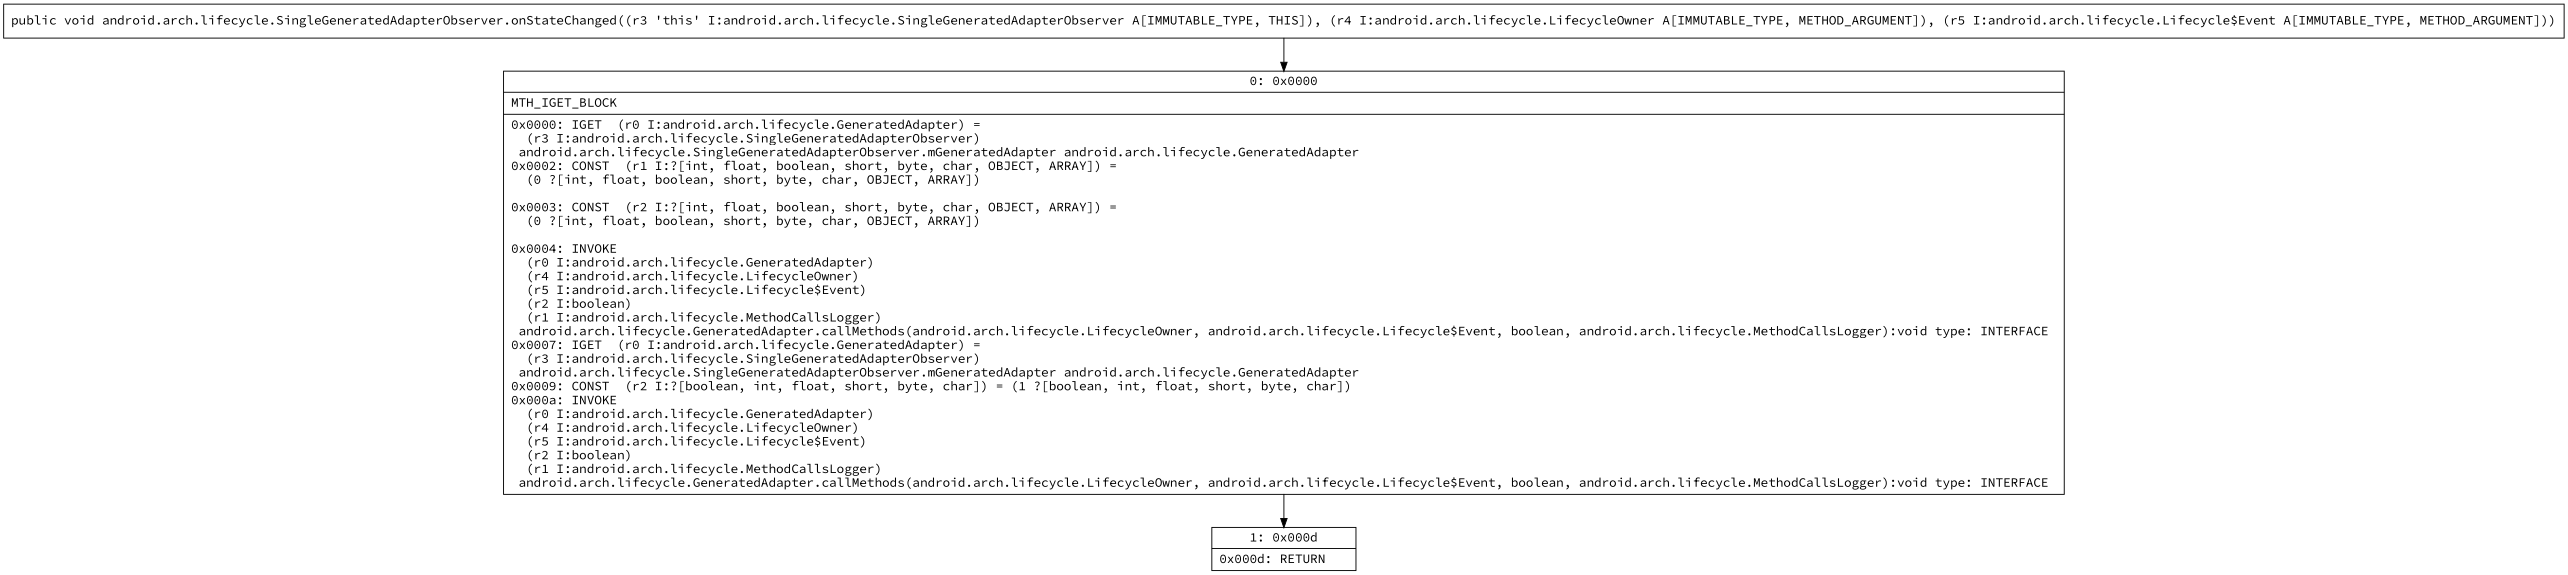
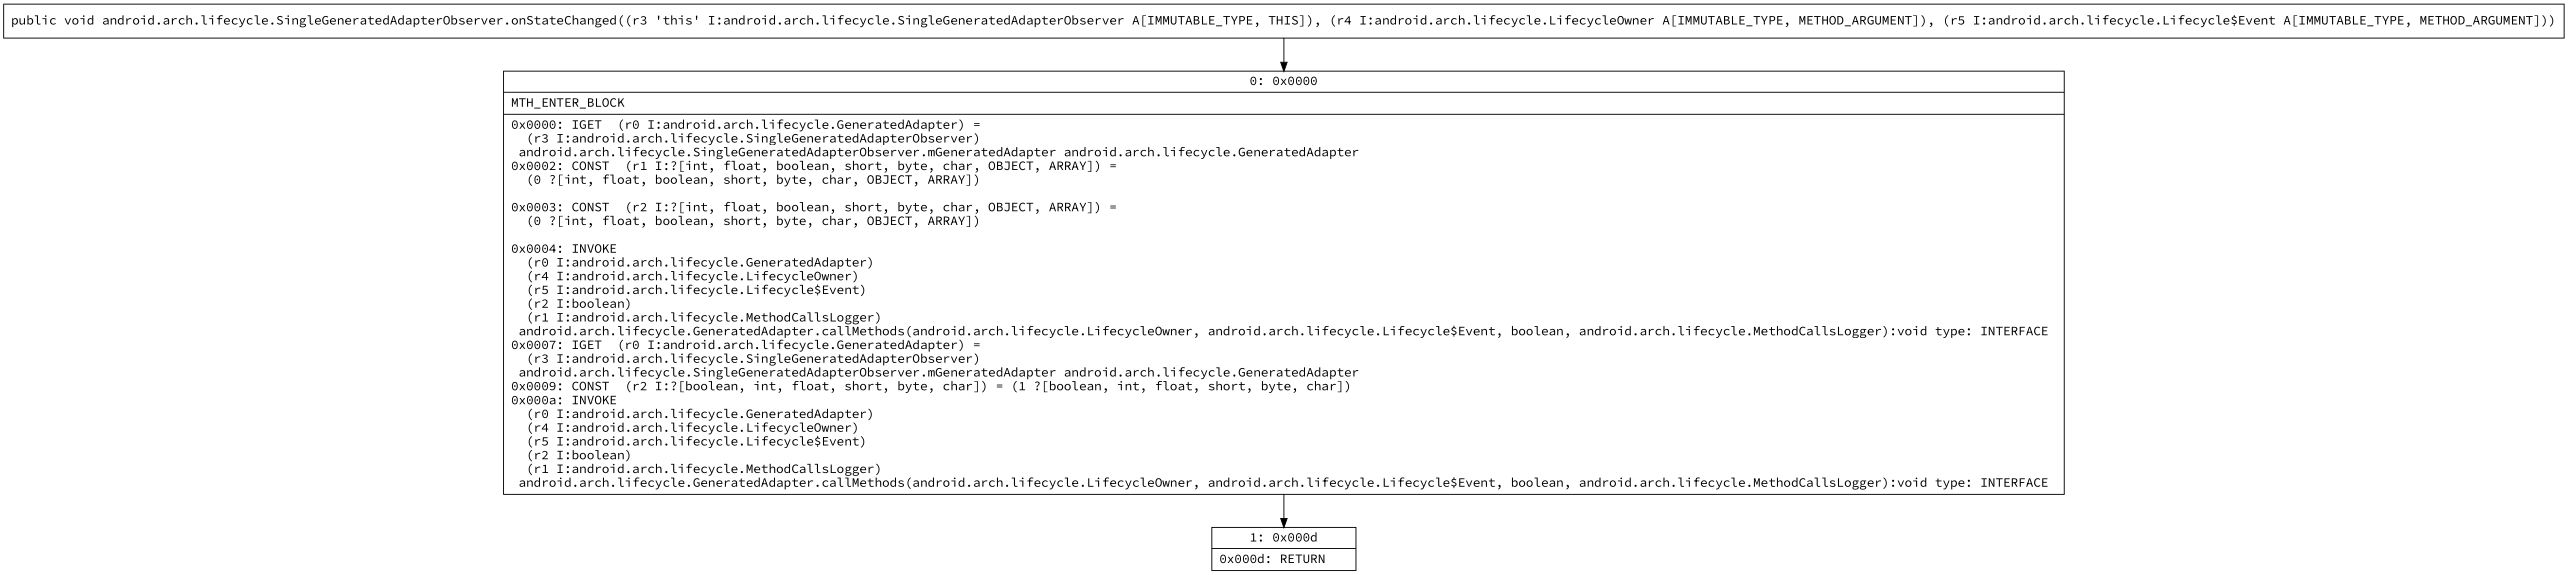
(564, 103) -> (568, 103)
